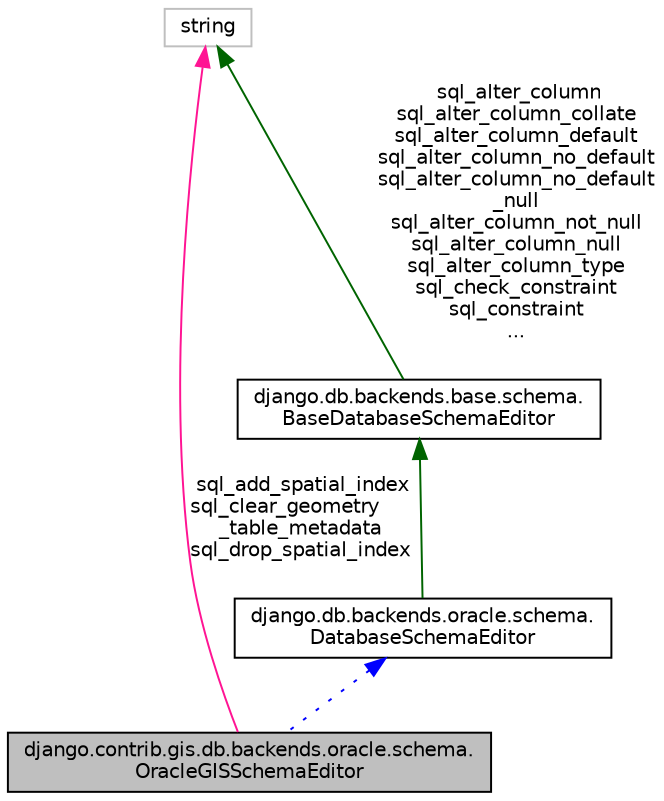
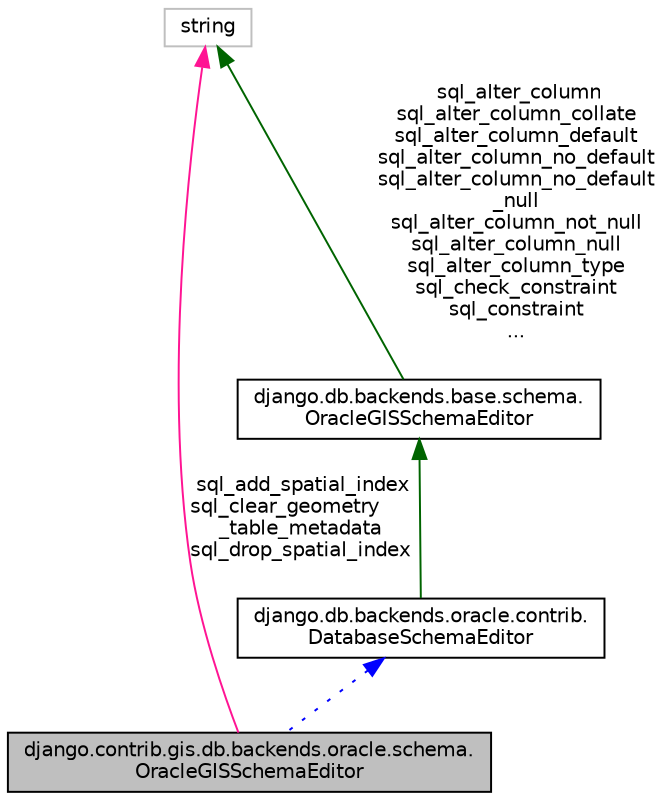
(419, 409) -> (419, 409)
(423, 628) -> (421, 628)
